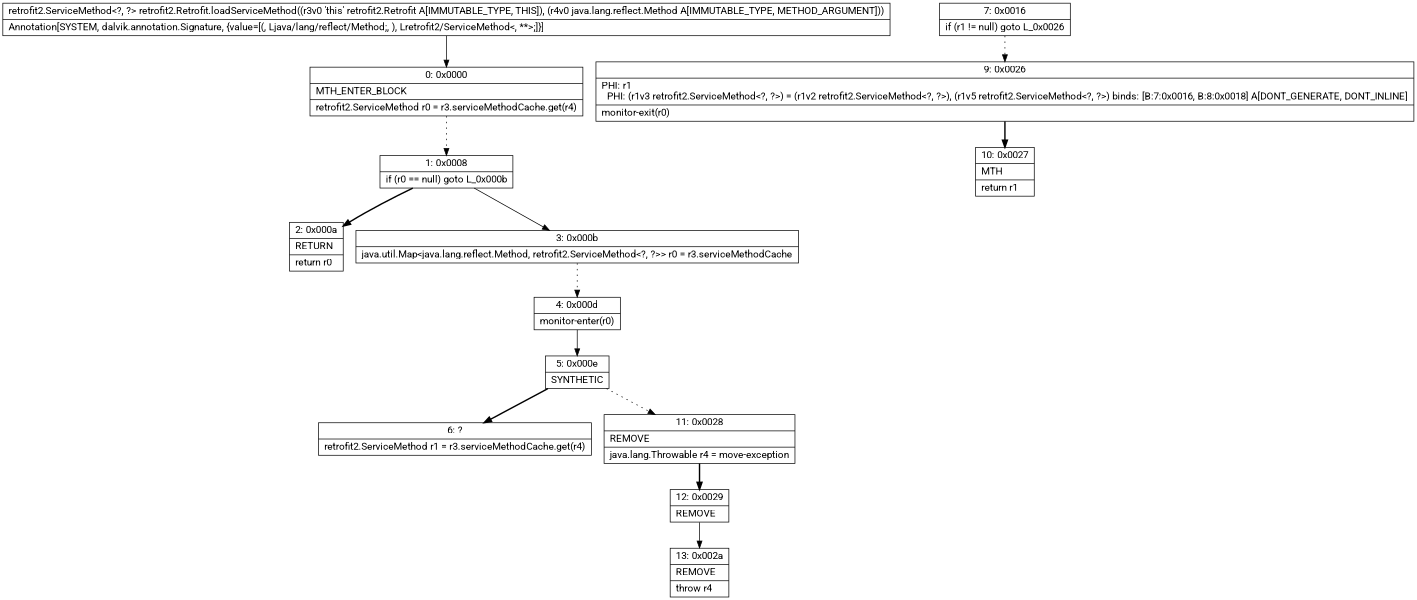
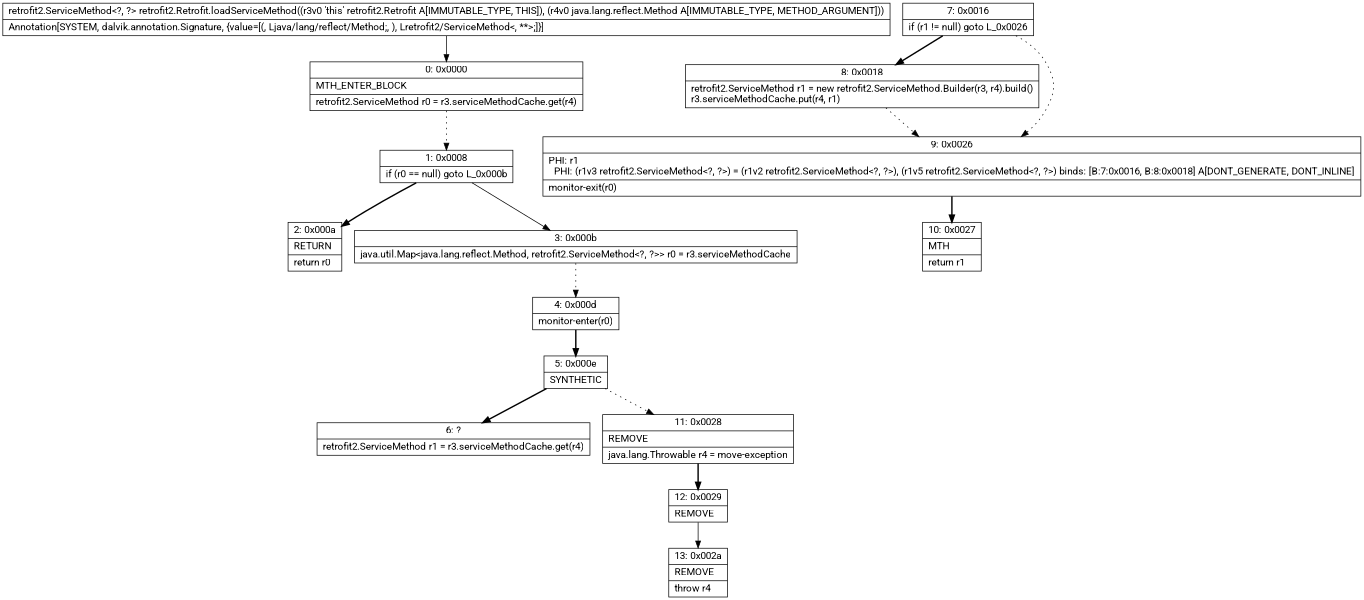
none -> (862, 86)
(577, 339) -> (576, 339)
